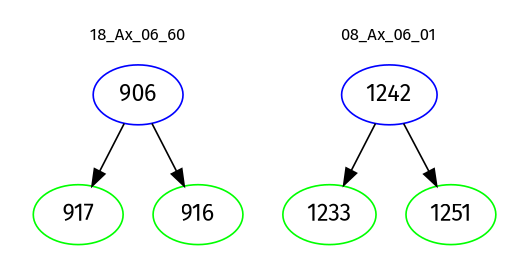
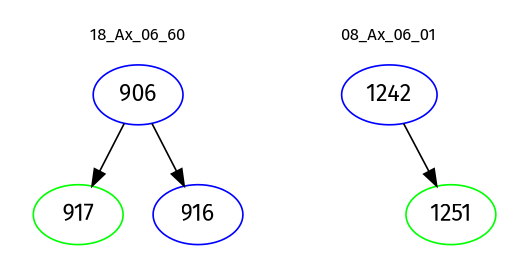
(198, 215) -> (198, 215)
(329, 215) -> none
